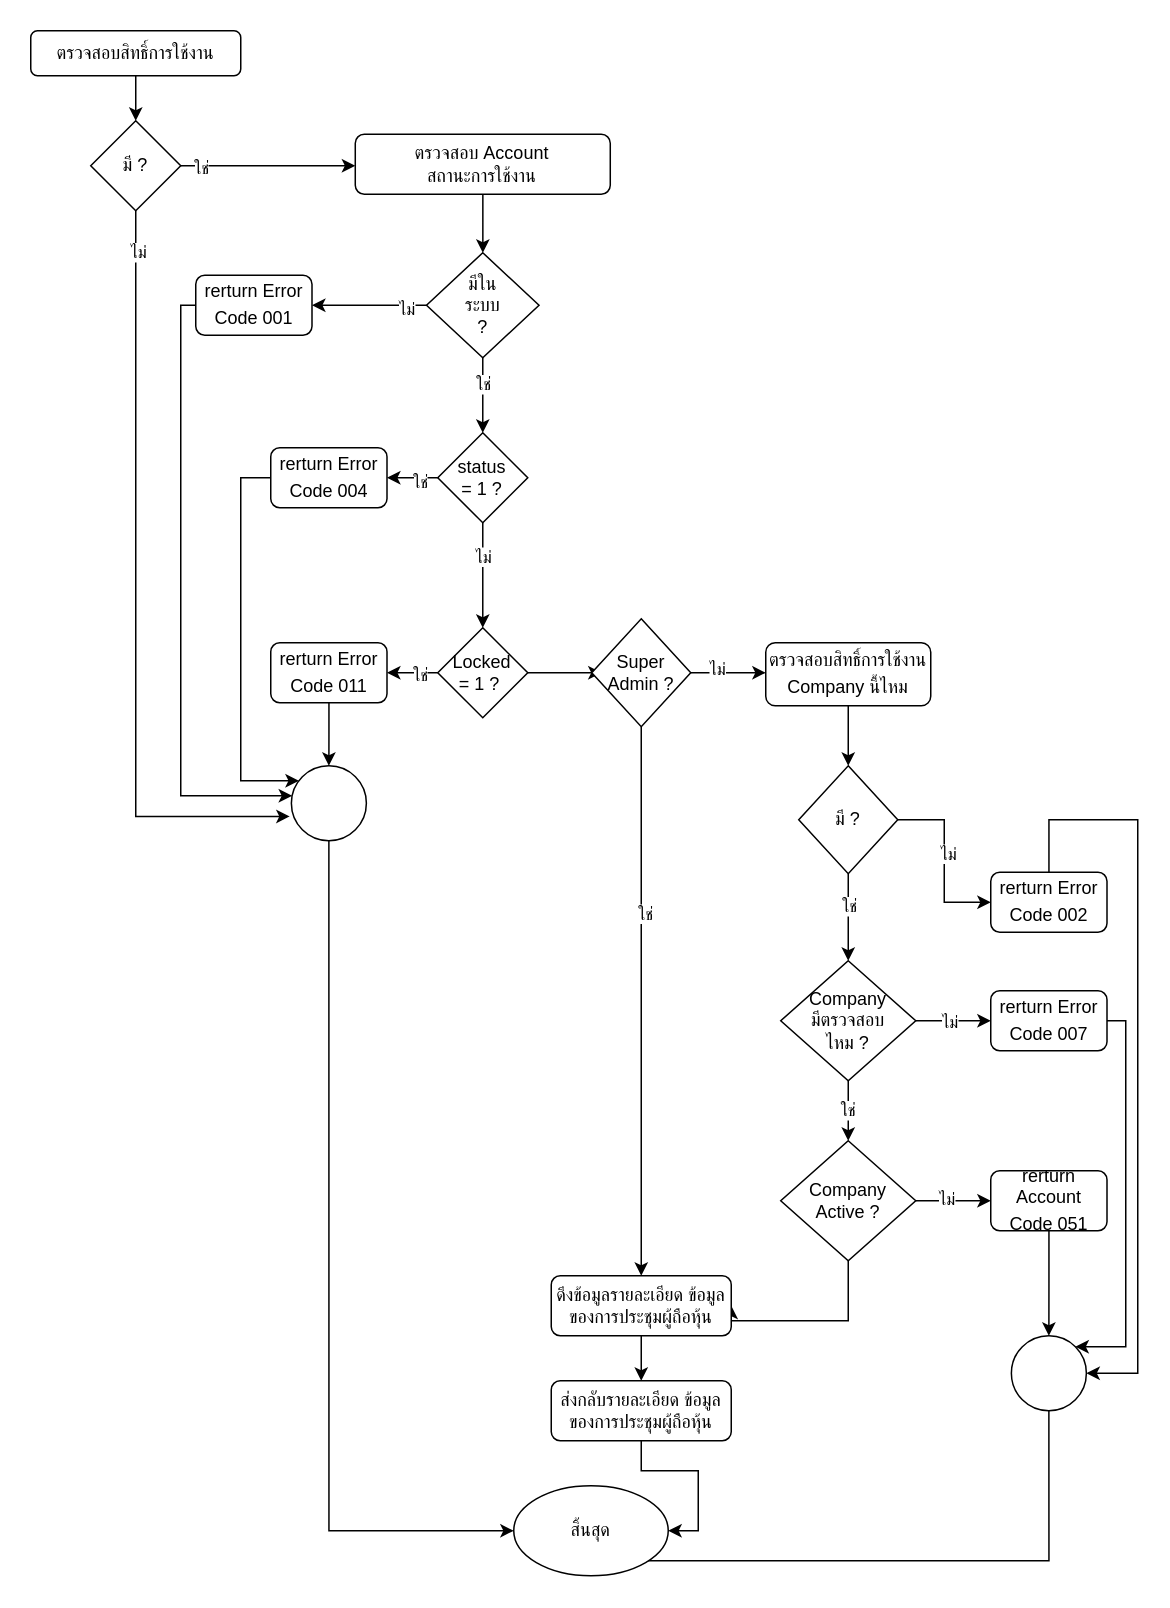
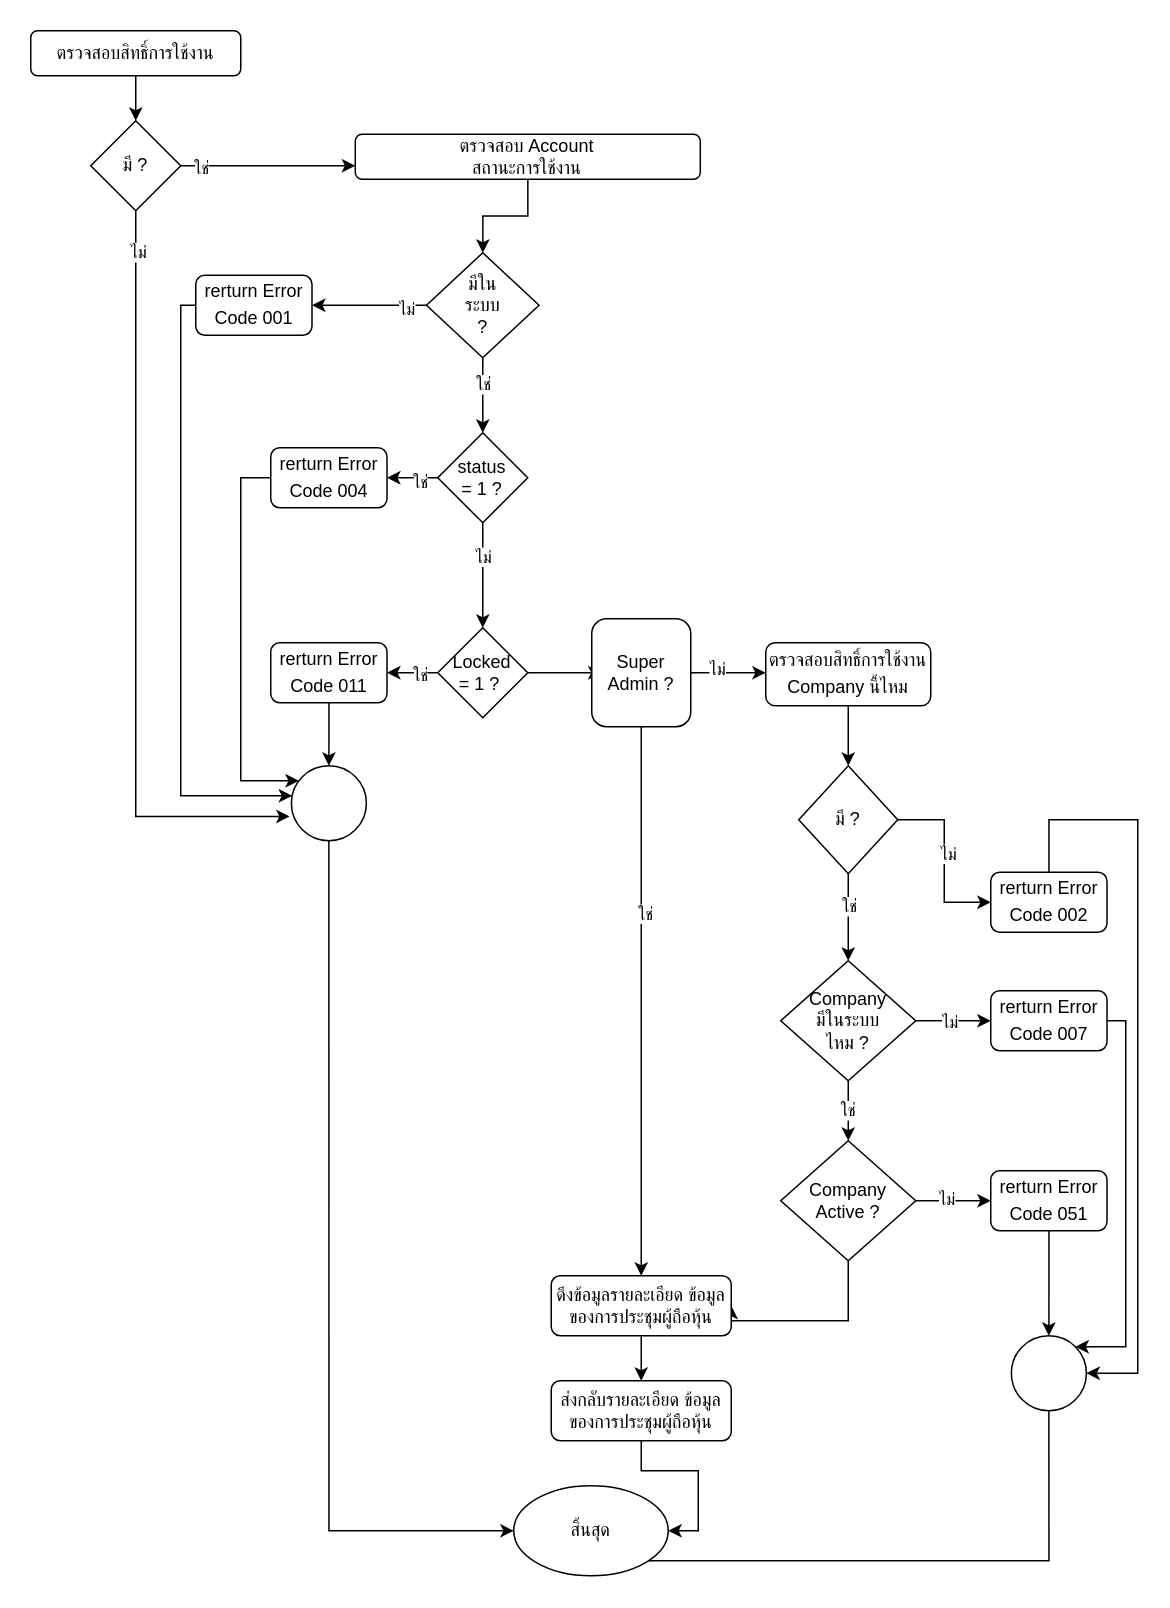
(483, 164) -> (528, 157)
(641, 673) -> (641, 673)
(848, 1021) -> (848, 1021)
(1049, 1201) -> (1049, 1201)
